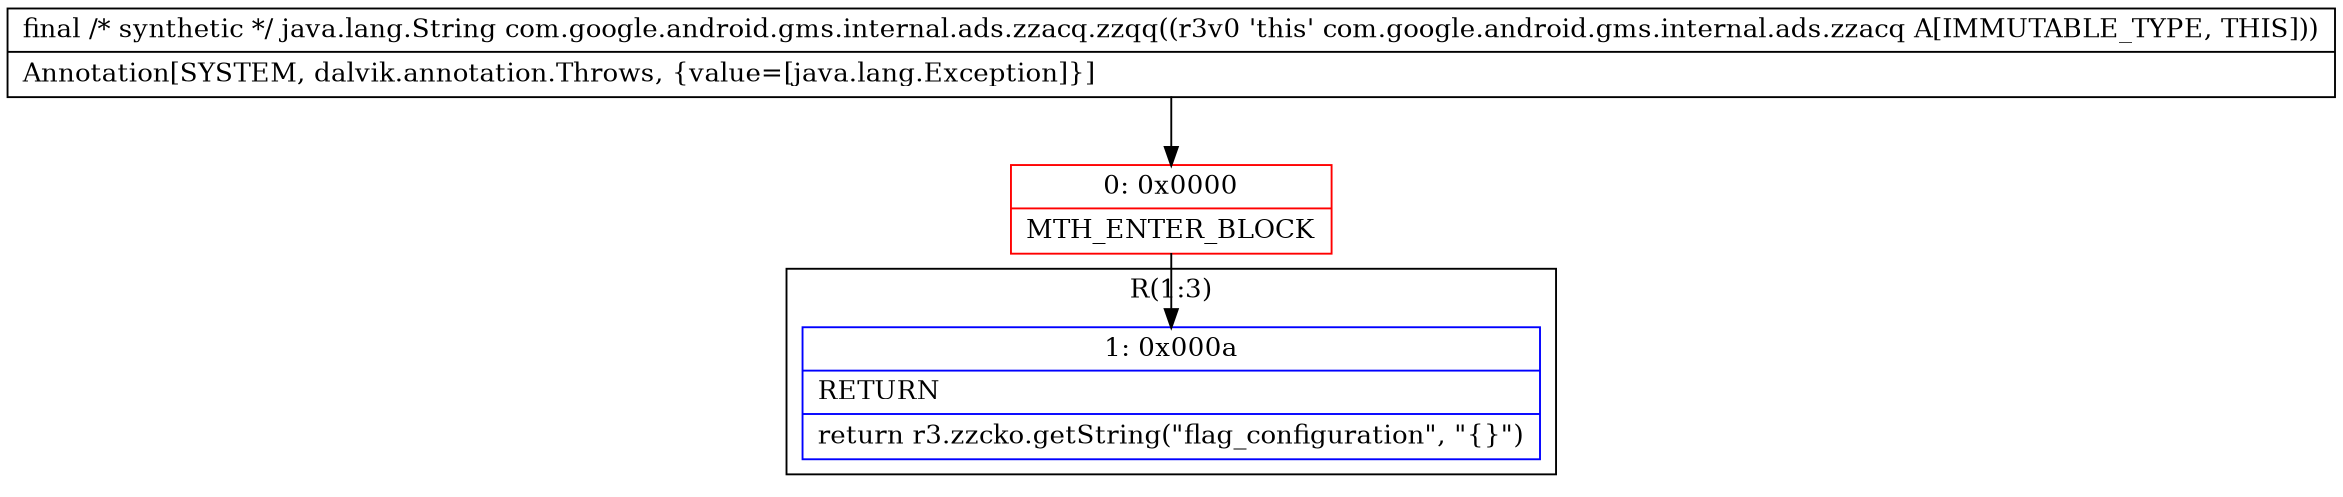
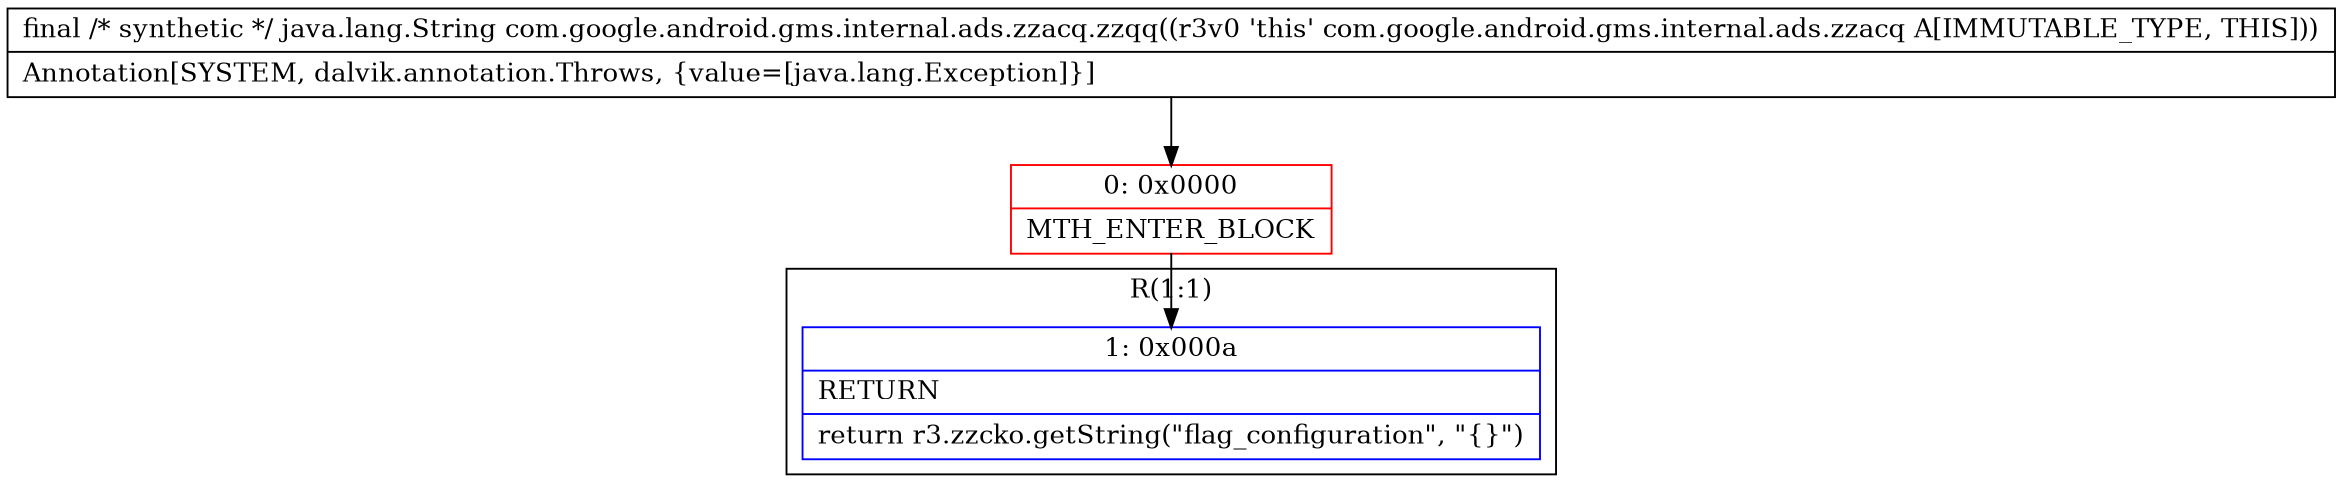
(1171, 290) -> (1171, 290)
